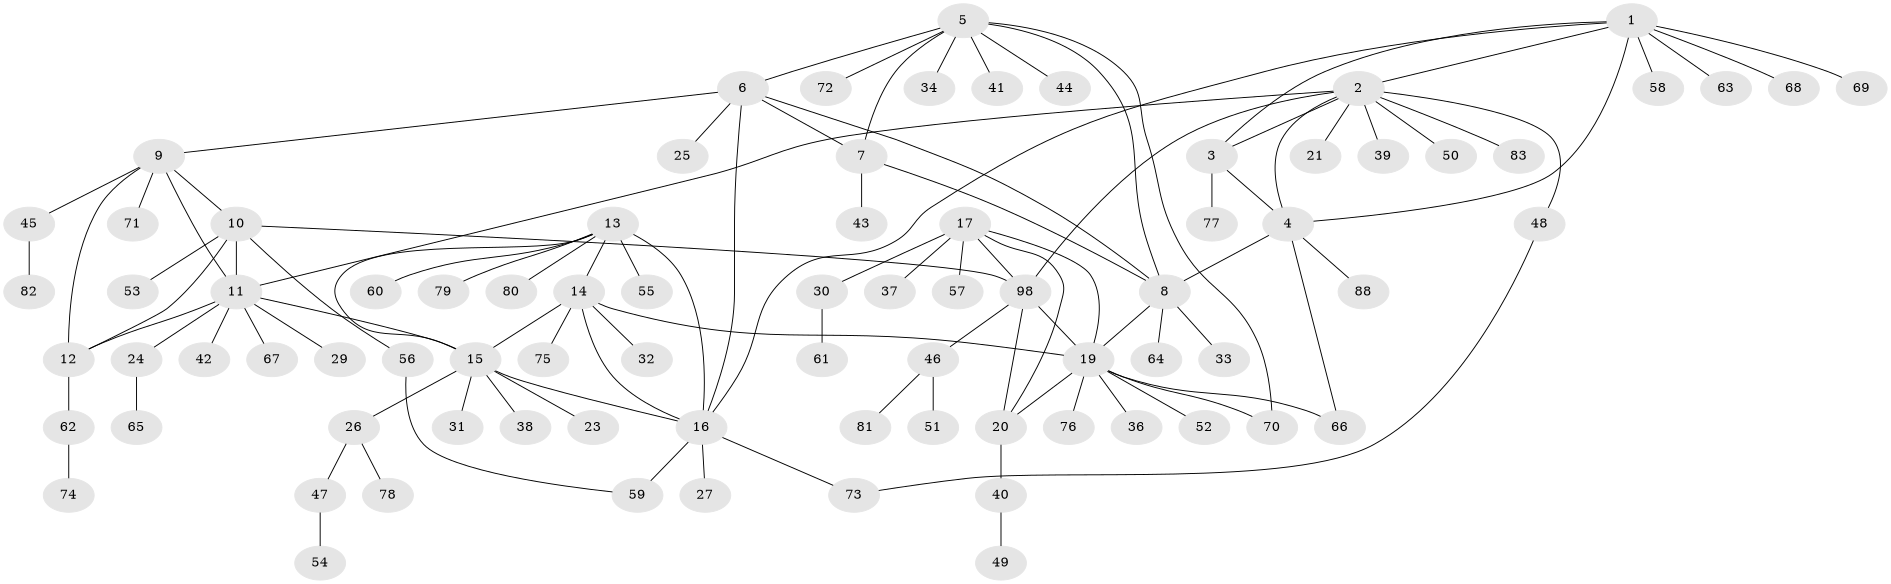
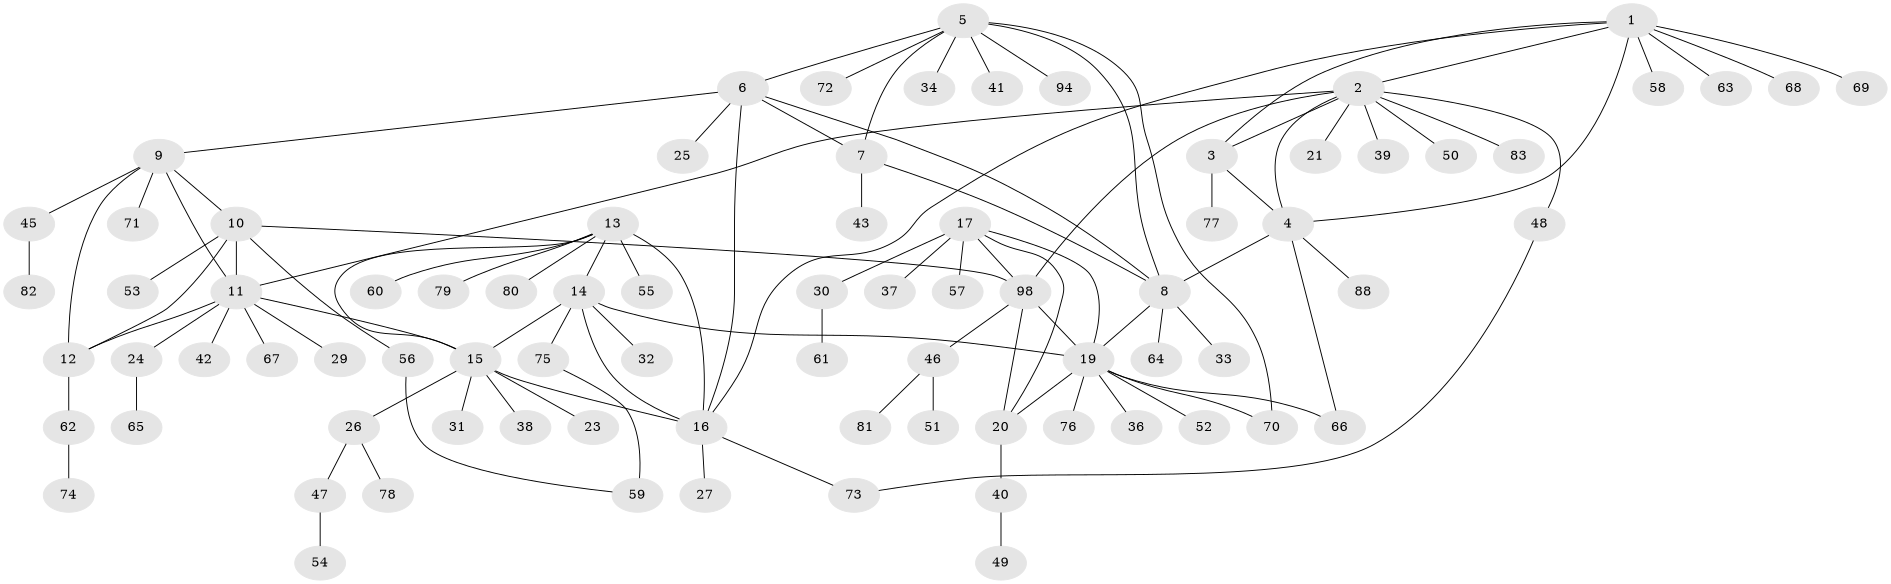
(1065, 89) -> (1065, 89)
(670, 461) -> (631, 417)
